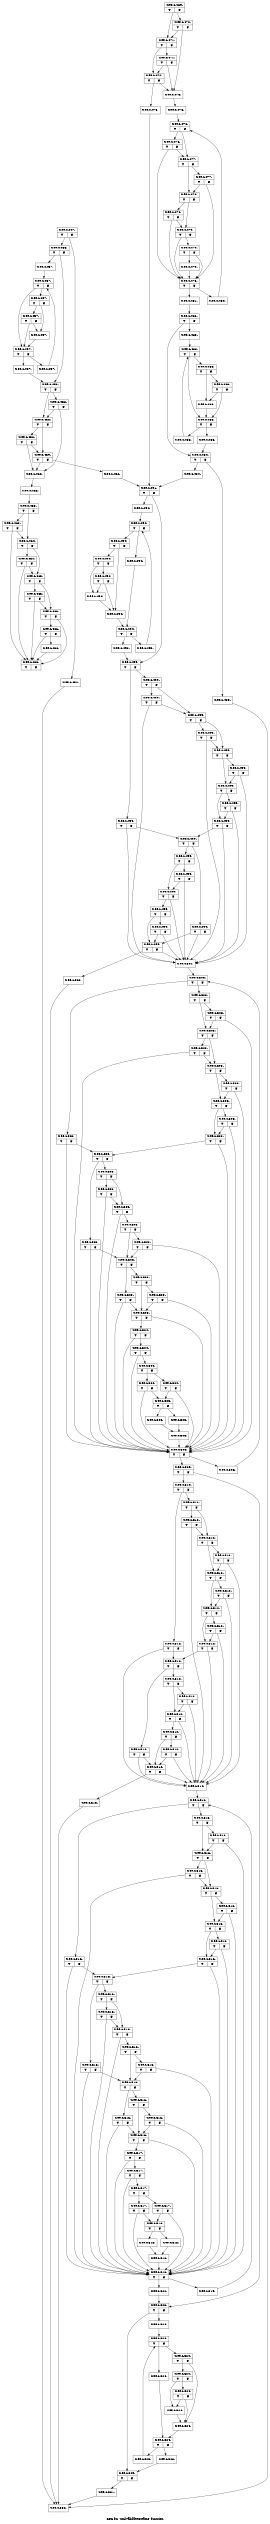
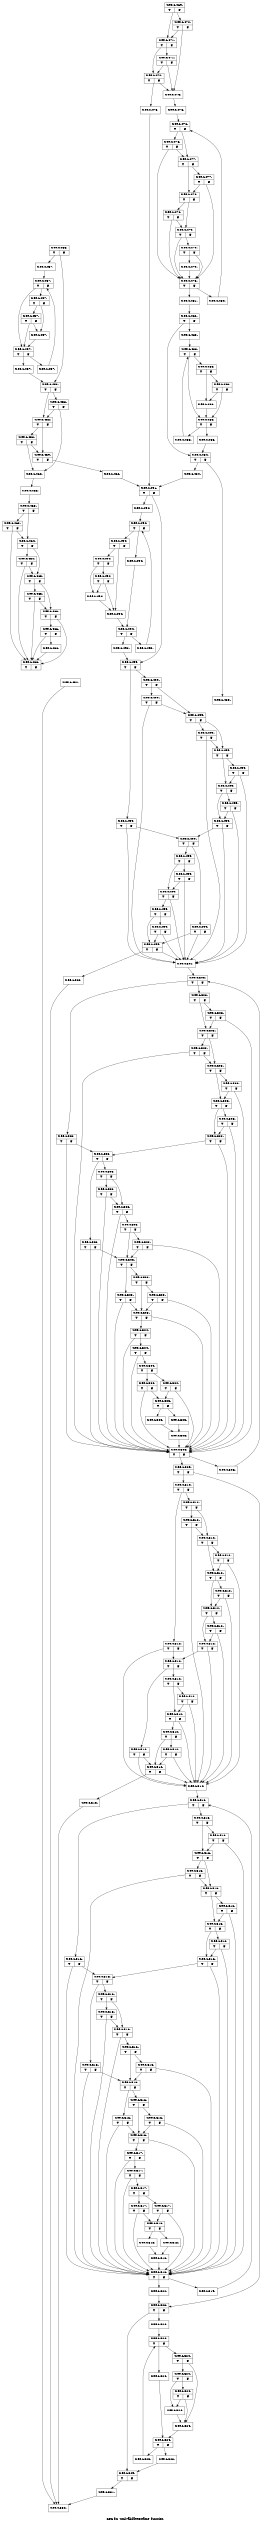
(67, 232) -> none
(39, 465) -> none
(268, 1682) -> none
